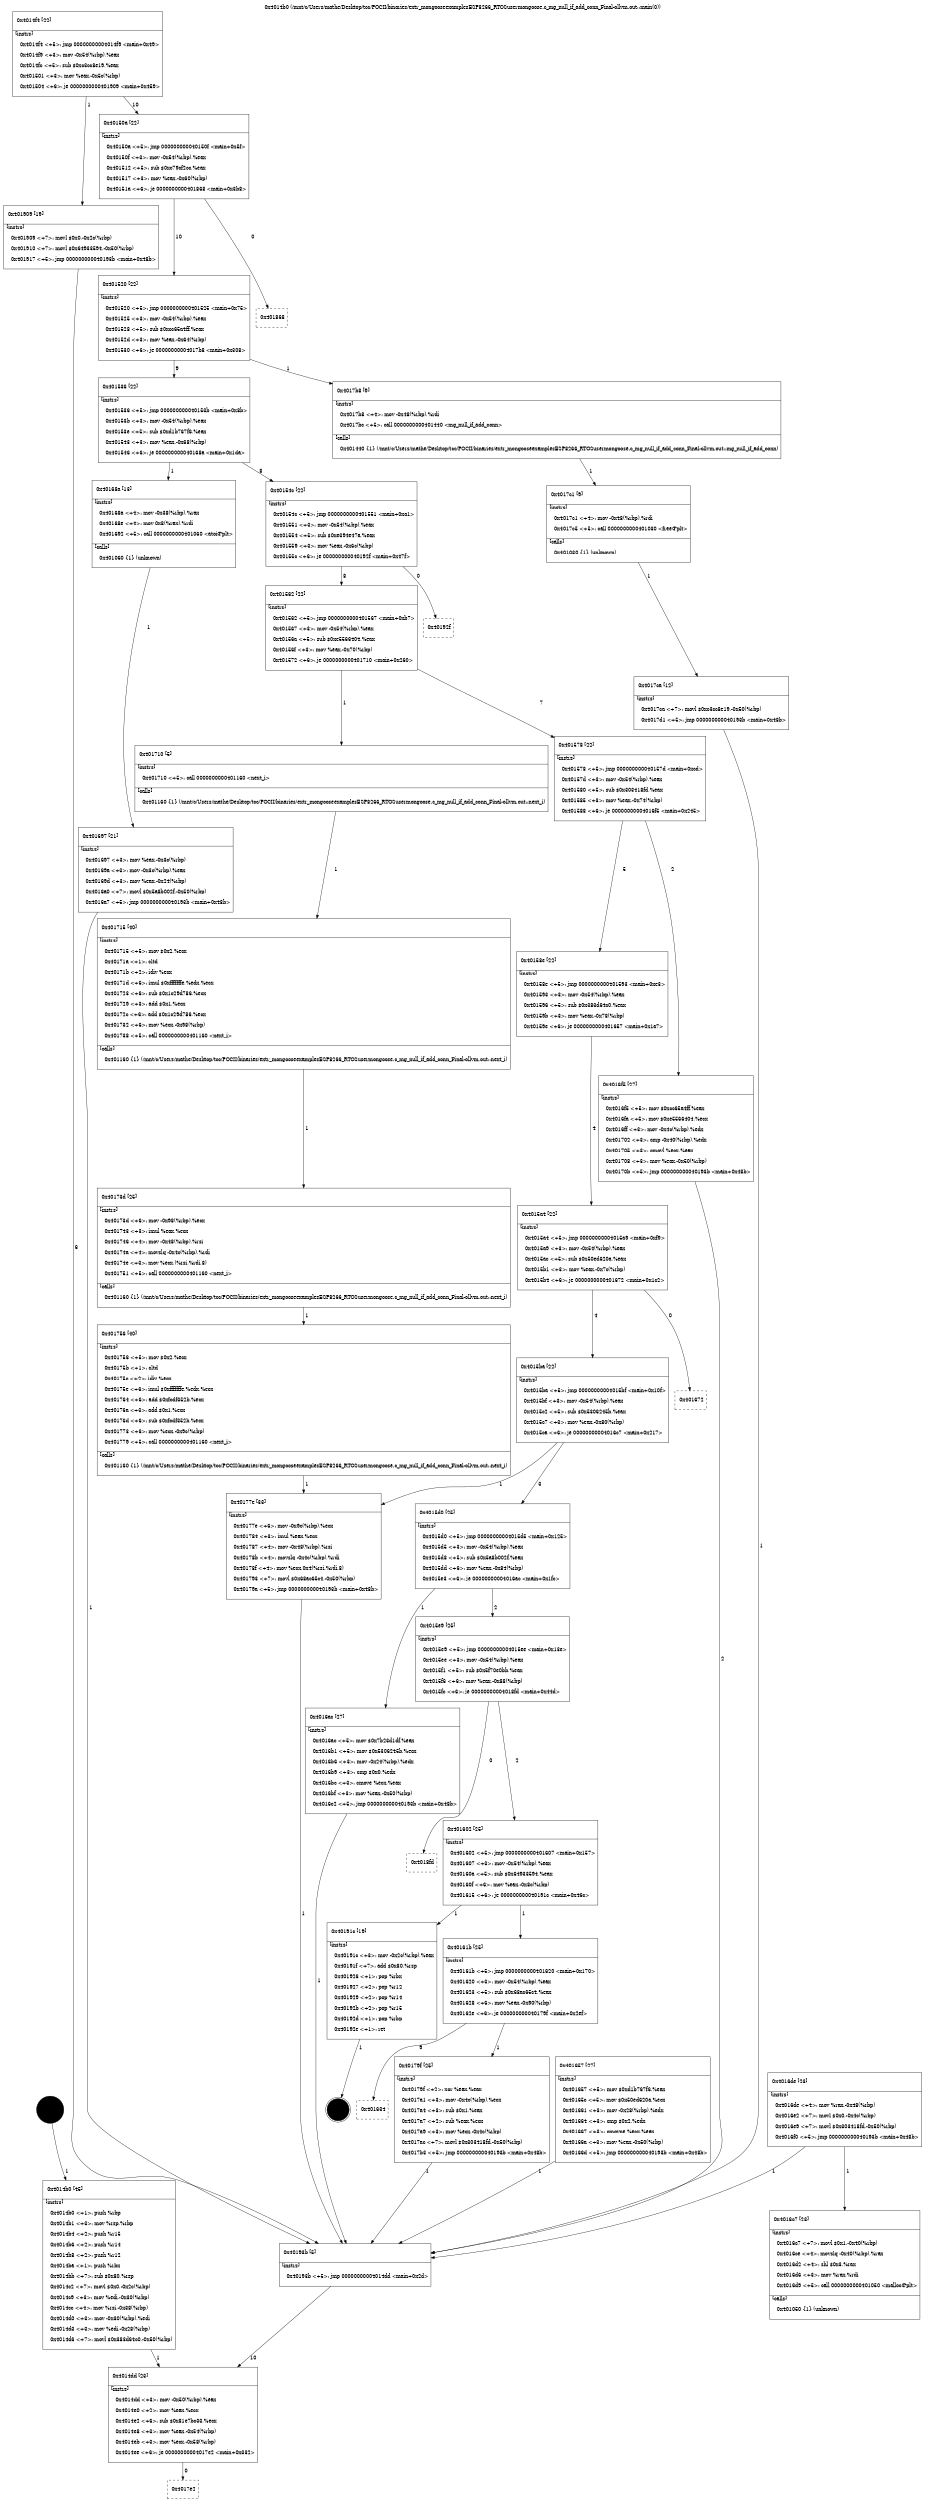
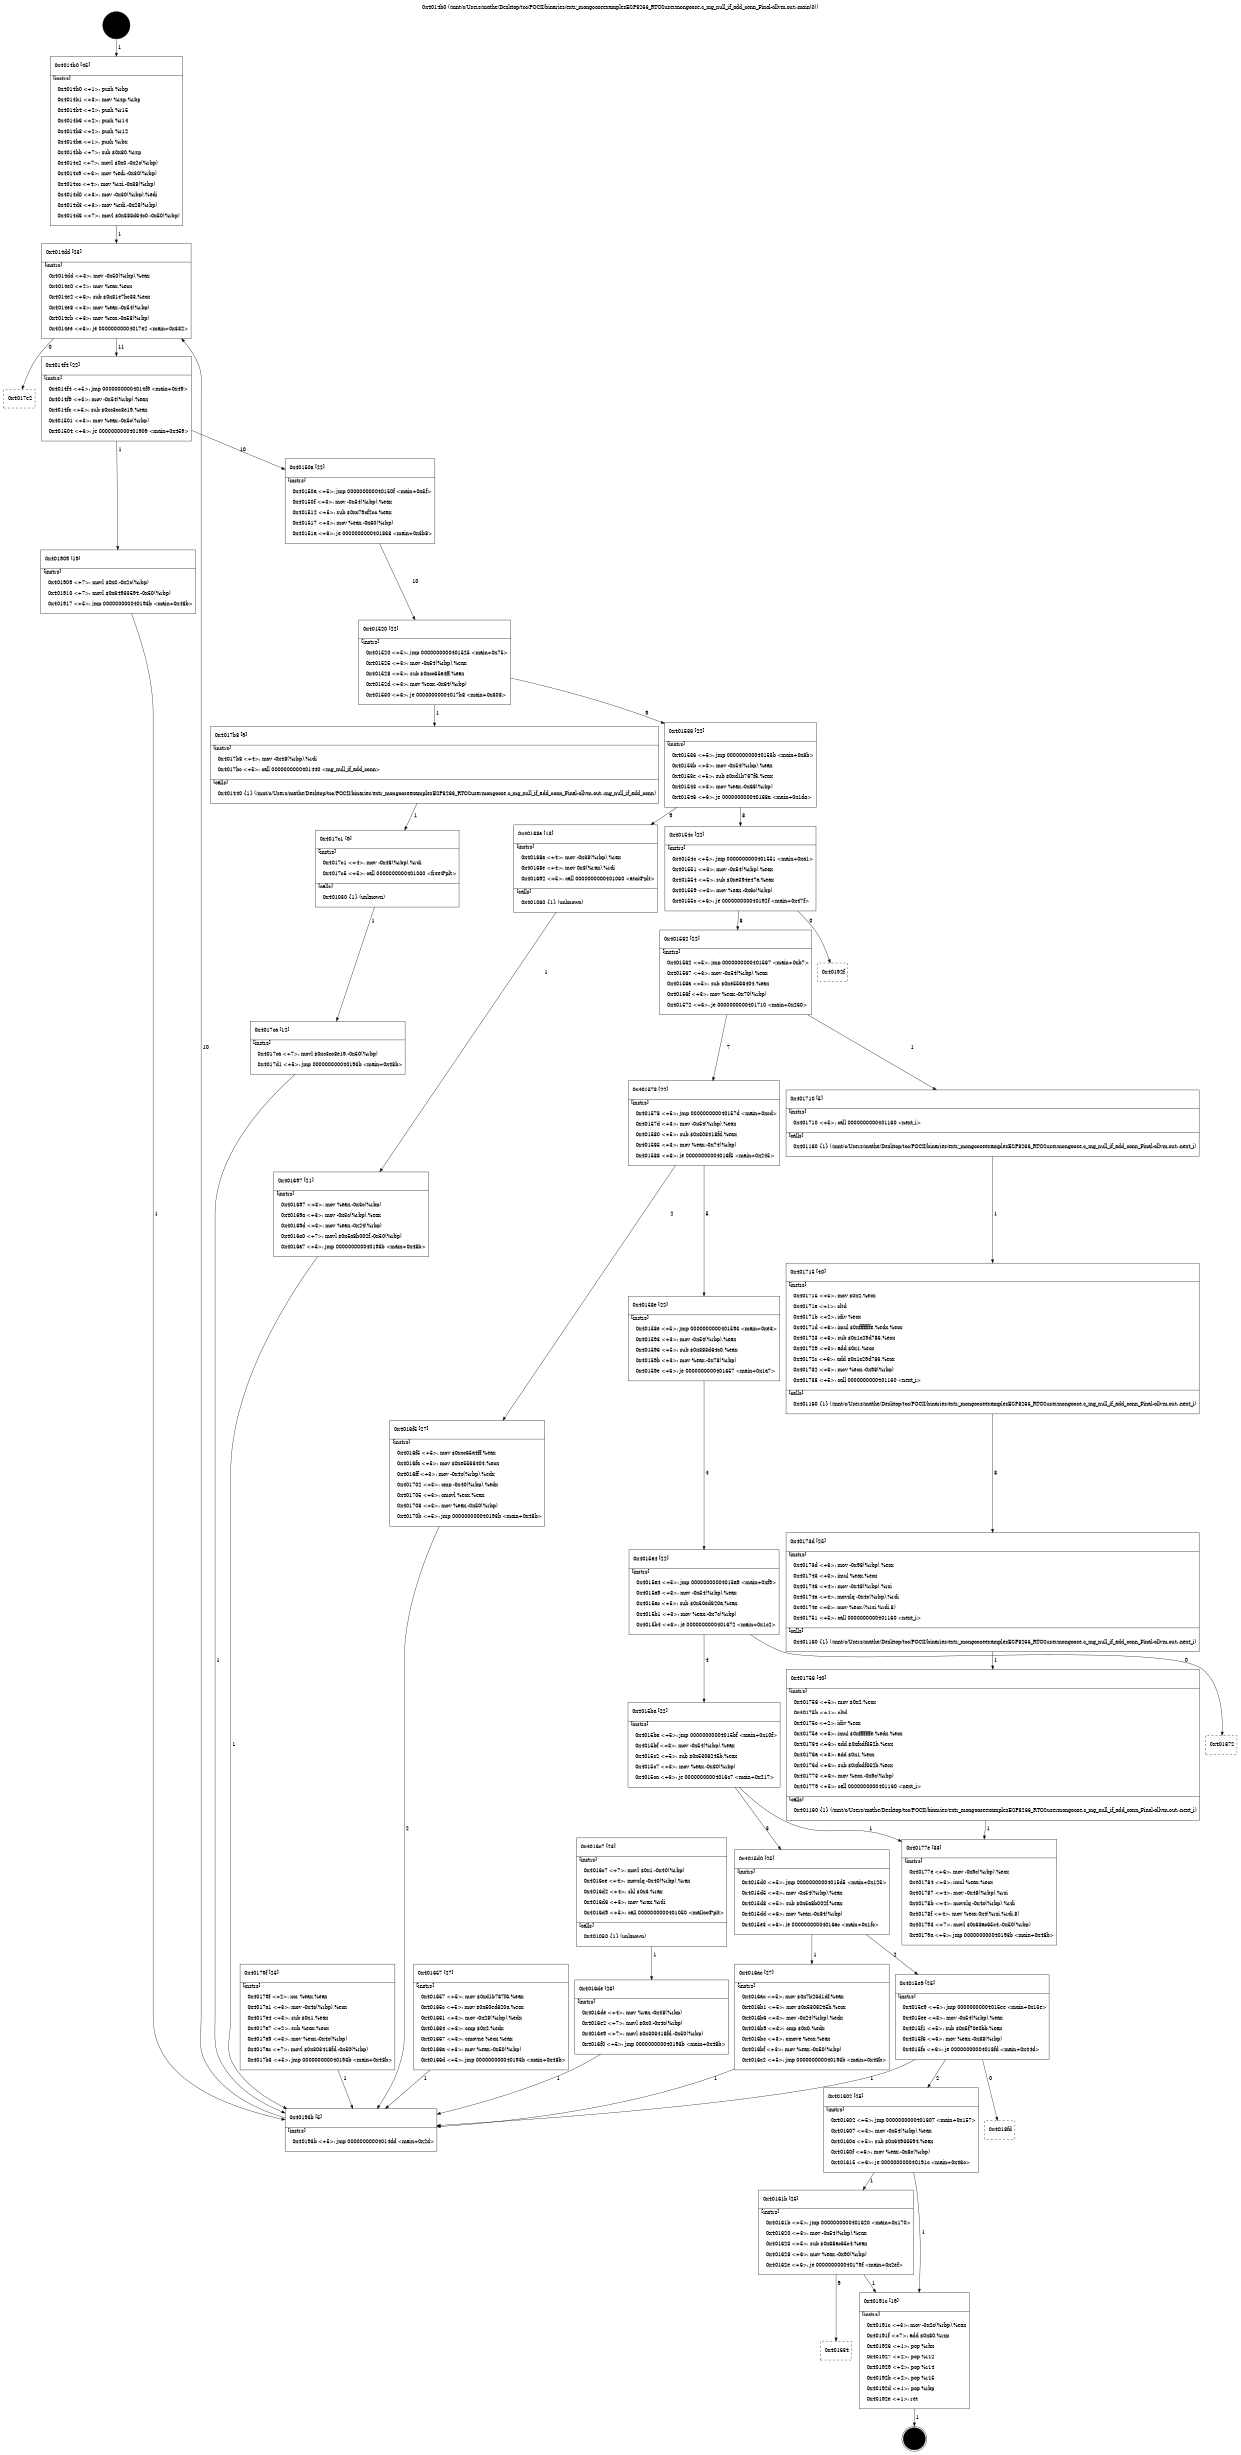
(272, 318) -> none
none -> (116, 346)
(172, 471) -> (670, 816)
(306, 1129) -> (995, 1473)
(76, 1248) -> (156, 1214)
(300, 1924) -> (680, 2106)
(499, 2038) -> (869, 2282)
(845, 2177) -> (652, 1961)
